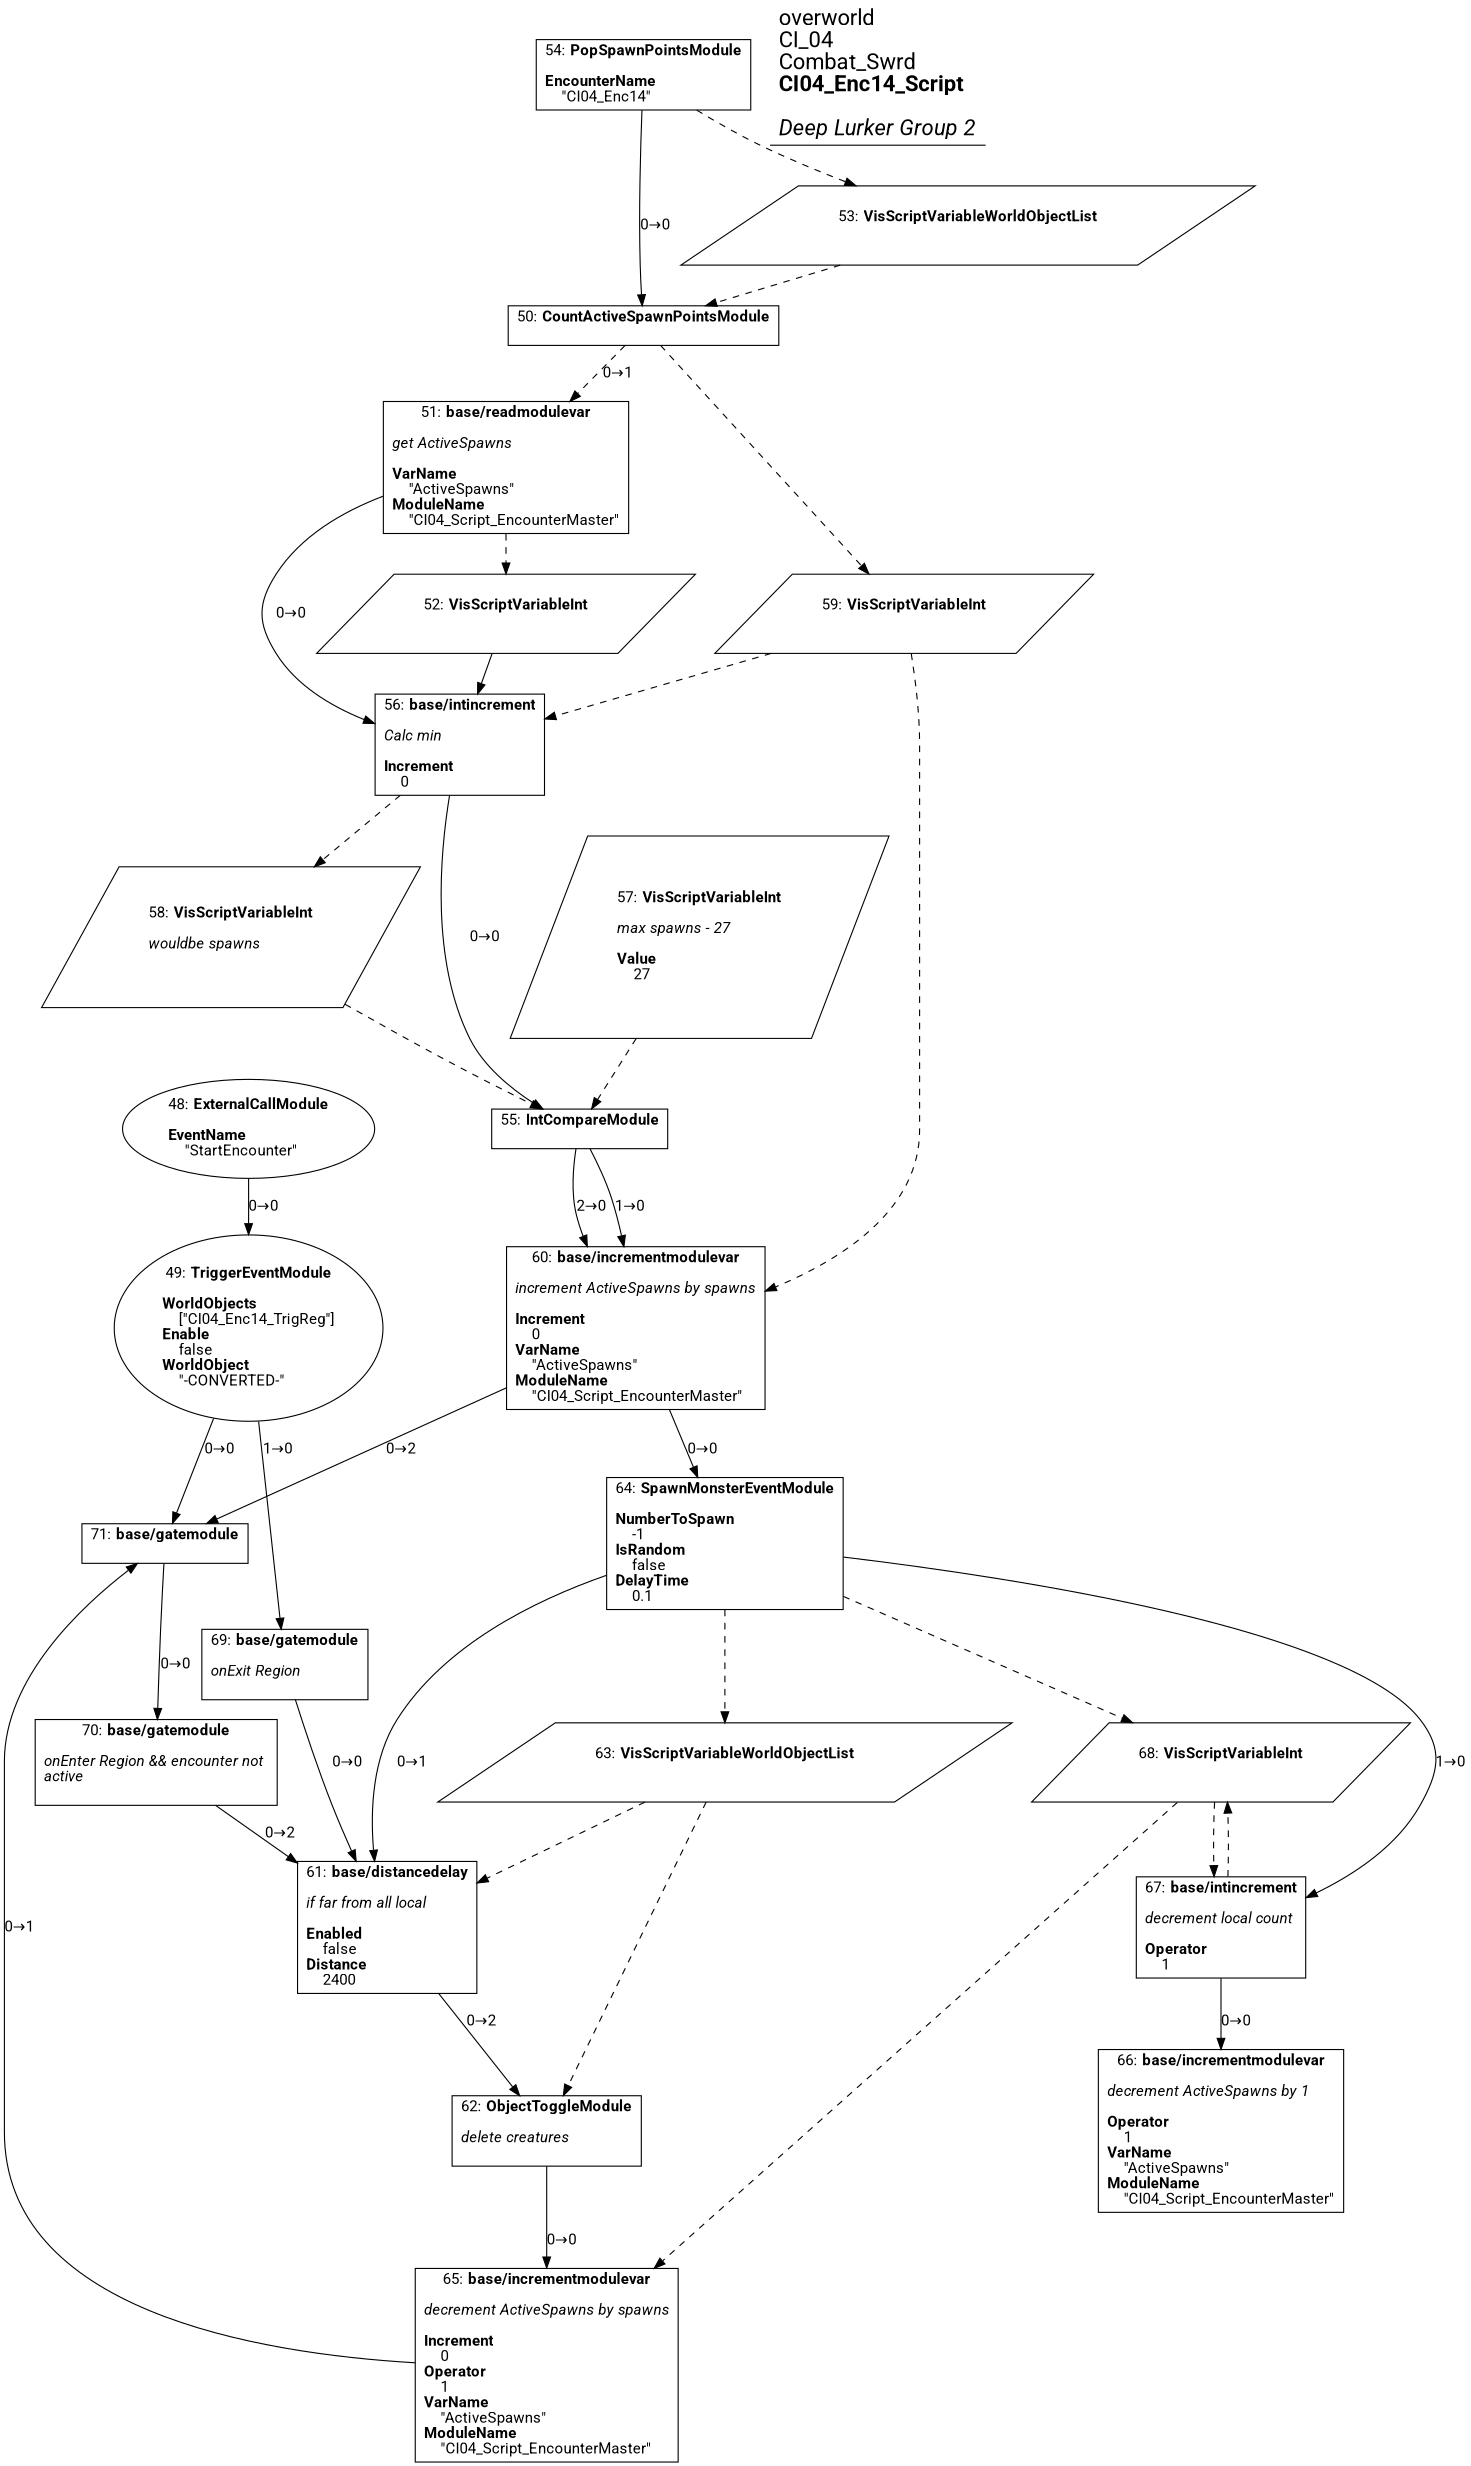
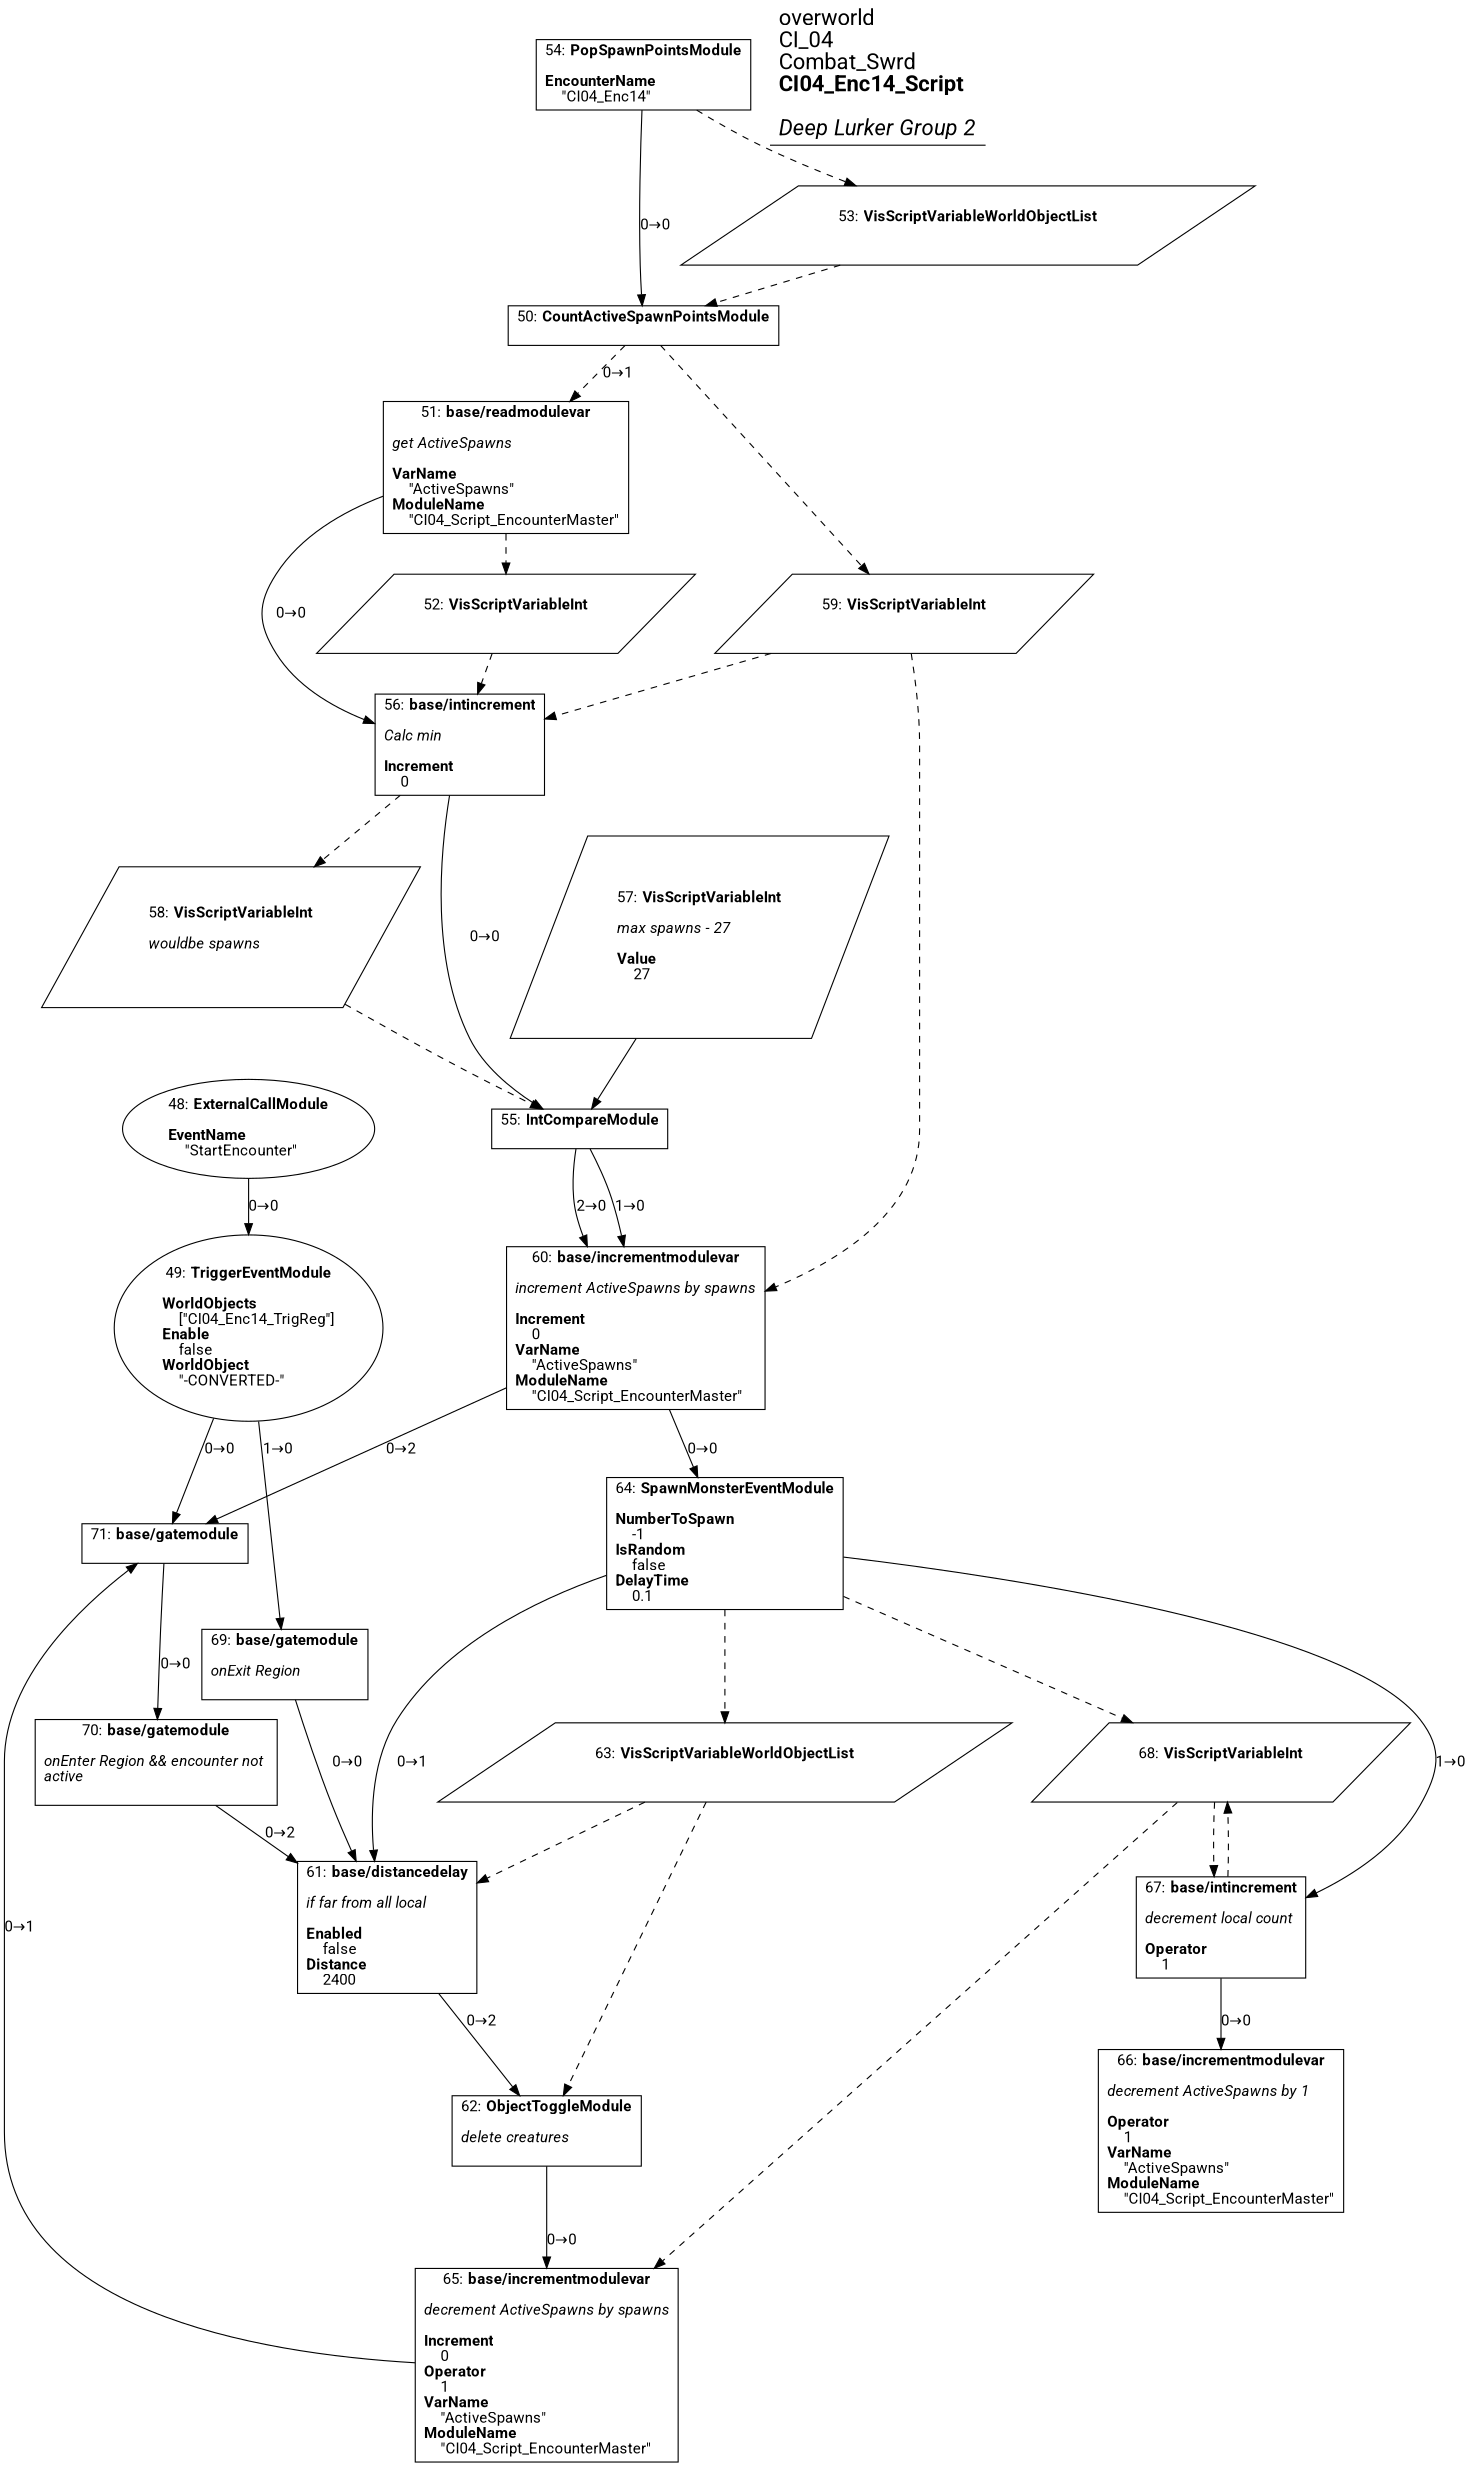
(487, 668) -> (487, 668)
(617, 1069) -> (617, 1069)
